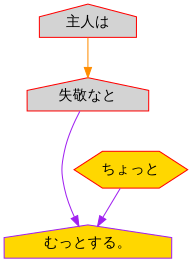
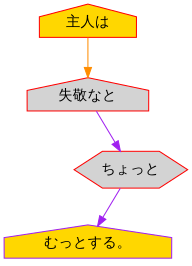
(88, 22) -> (88, 22)
(62, 163) -> (106, 127)
(131, 170) -> (131, 170)
